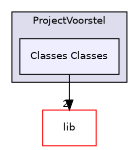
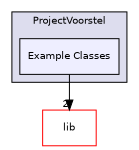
(69, 57) -> (69, 57)
